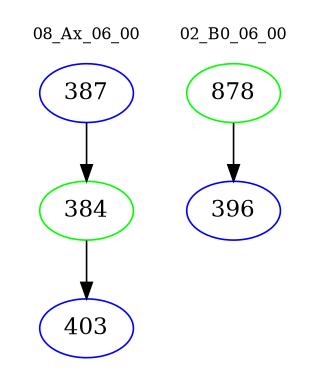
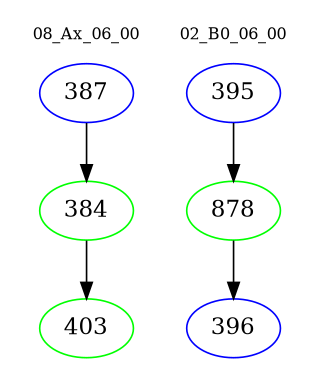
none -> (234, 93)
(87, 328) -> (87, 328)
